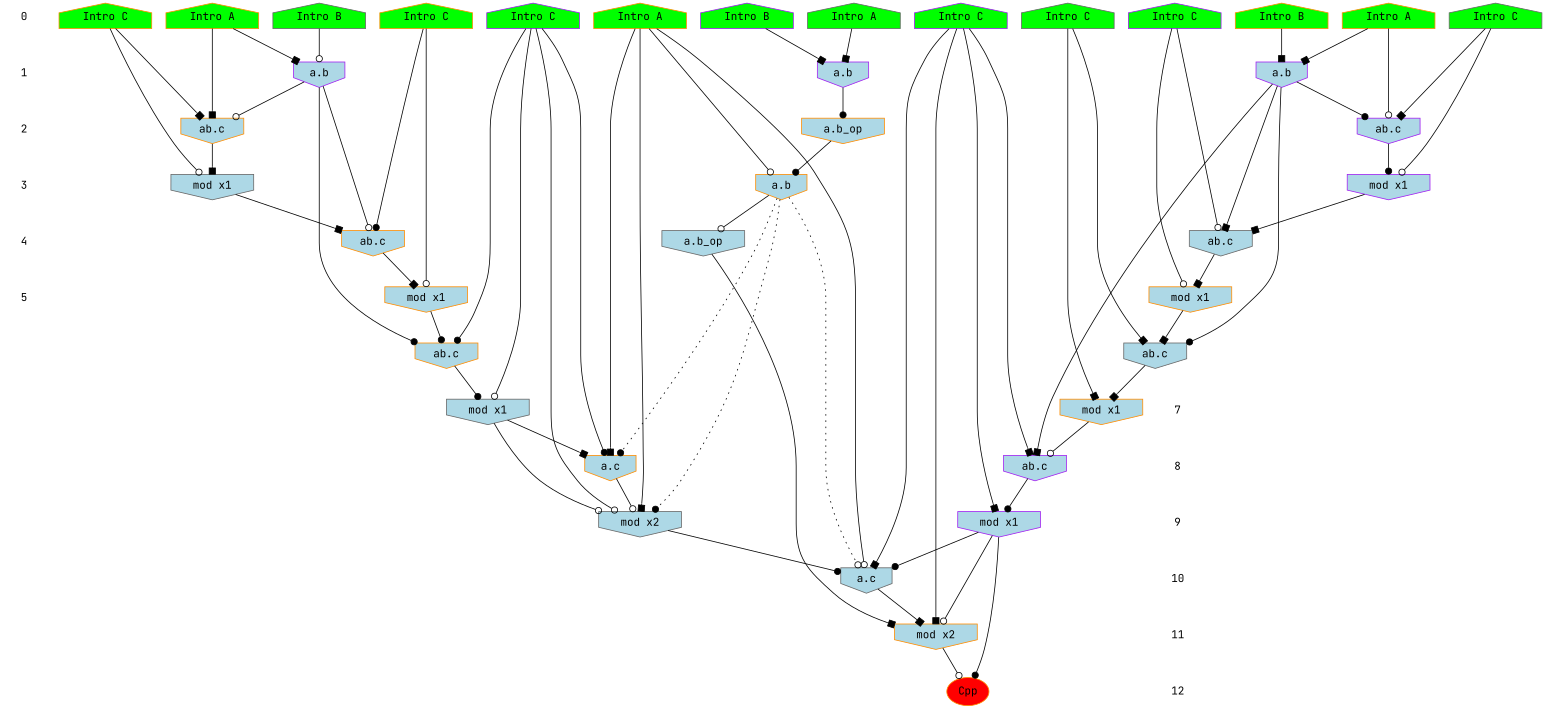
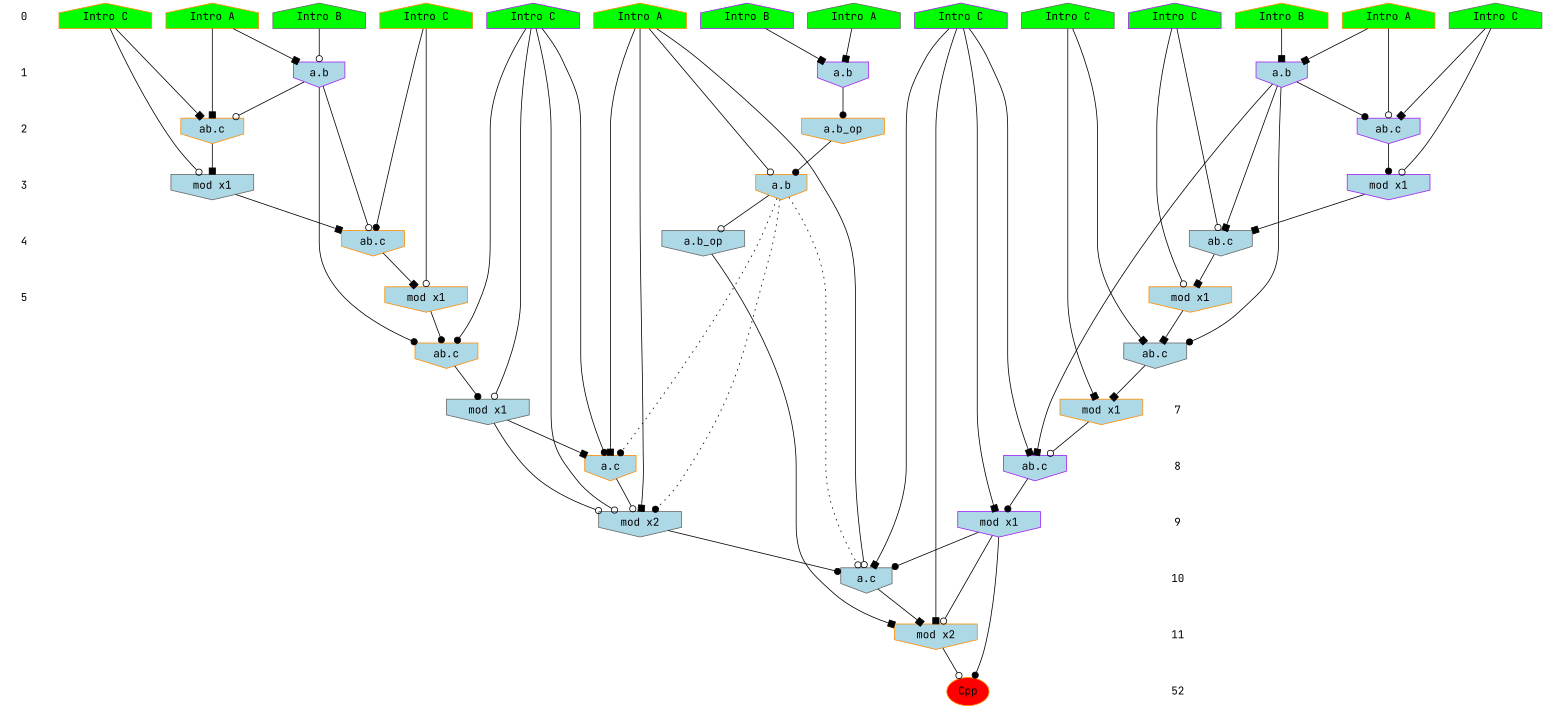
(1178, 692) -> (1178, 692)
